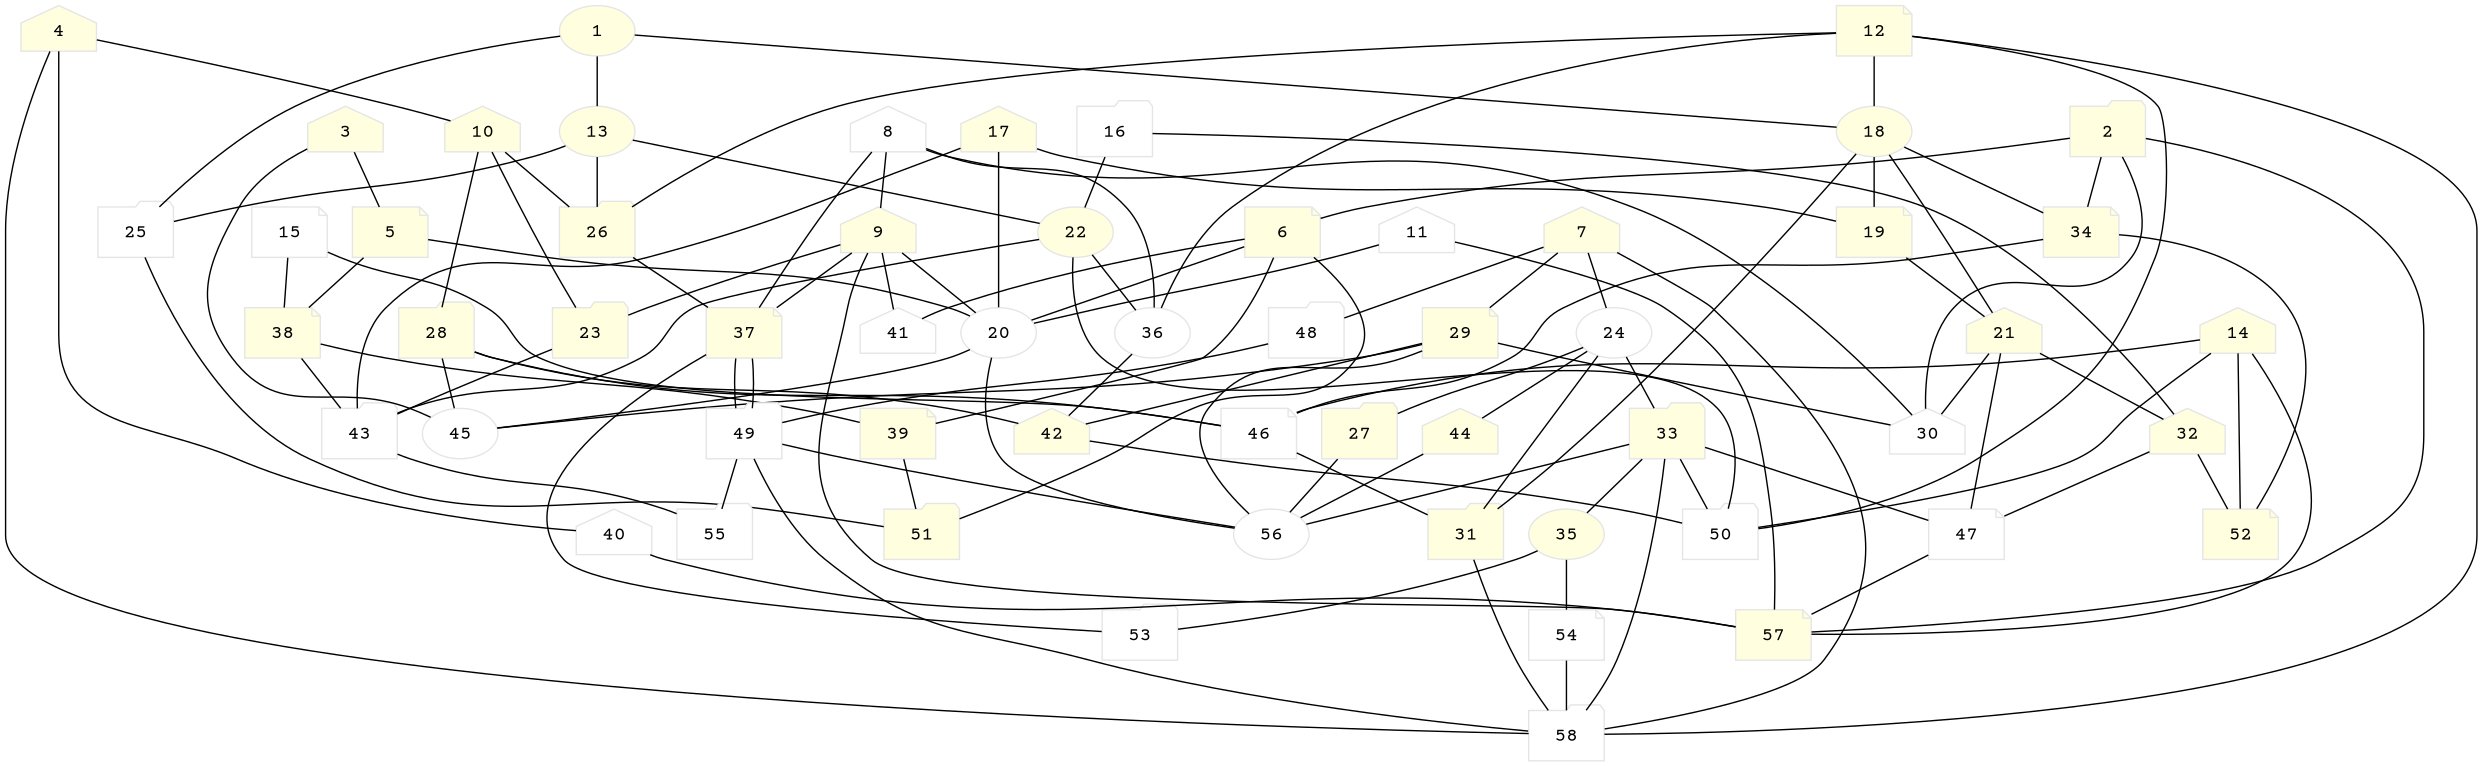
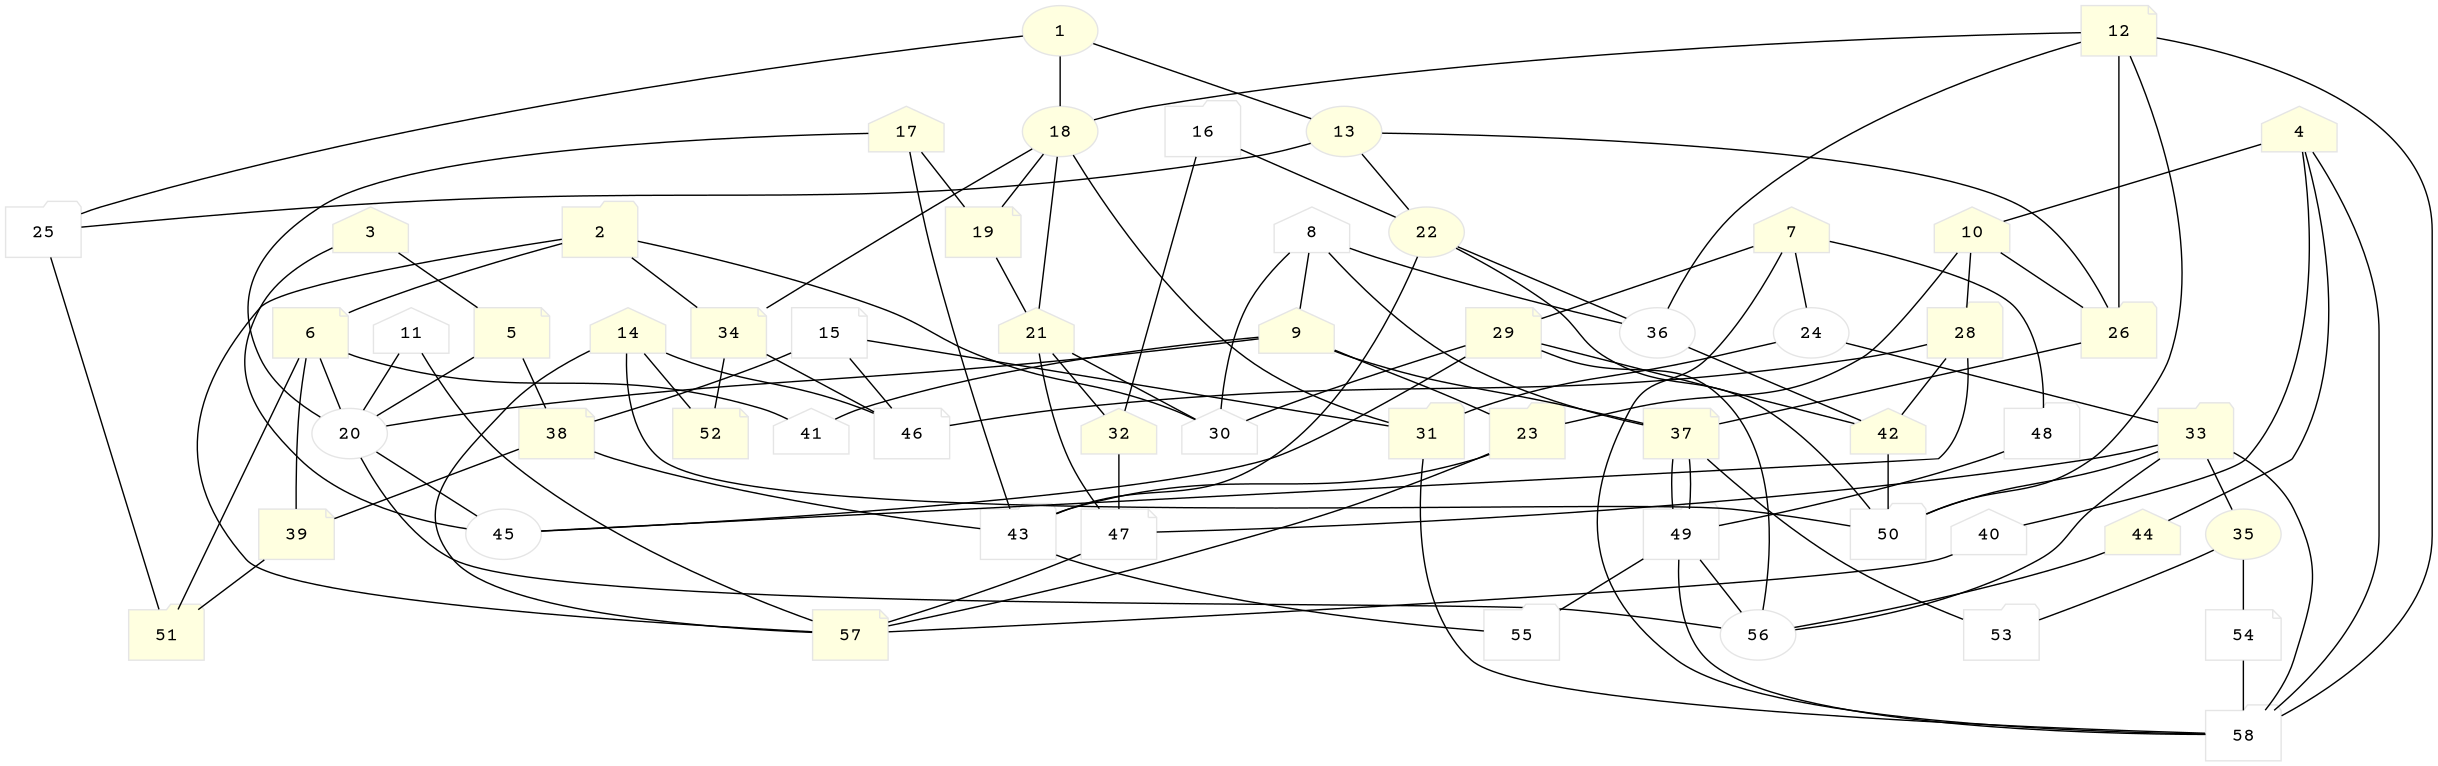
(1535, 385) -> (2323, 376)
(1359, 434) -> none
(2213, 482) -> none
(1375, 490) -> (1102, 379)
(1137, 598) -> (1193, 553)
